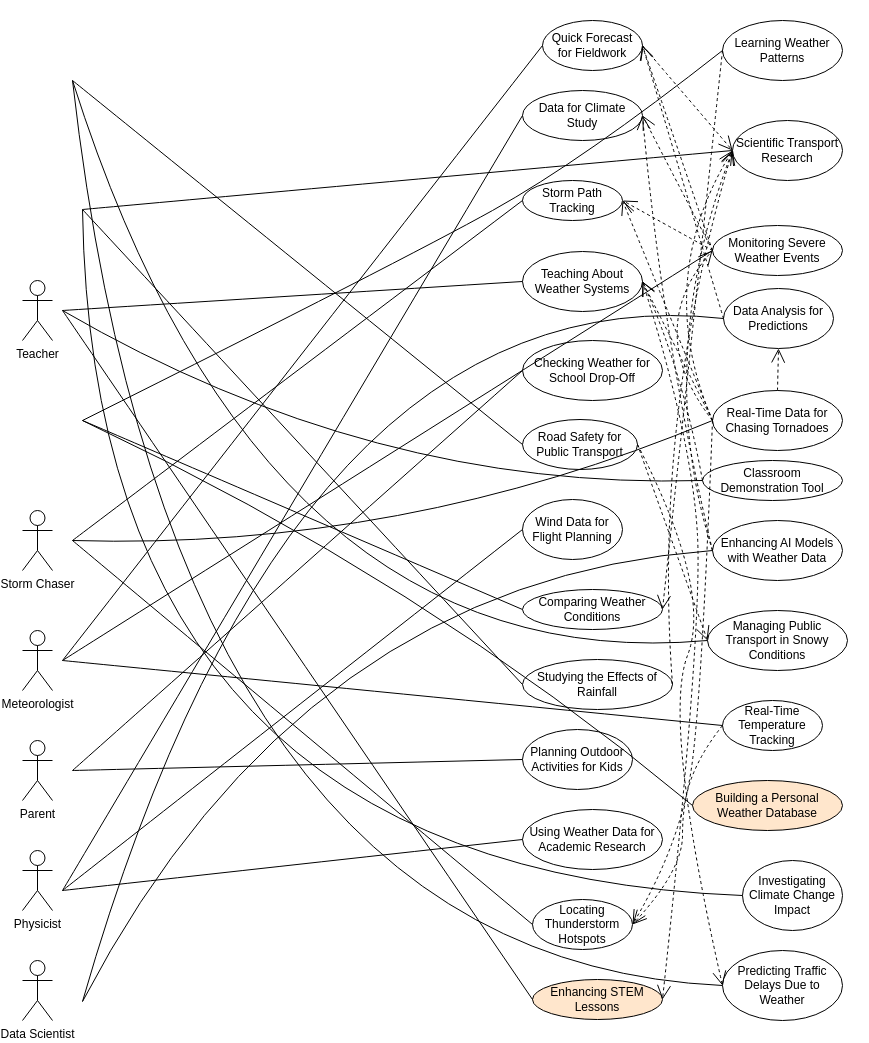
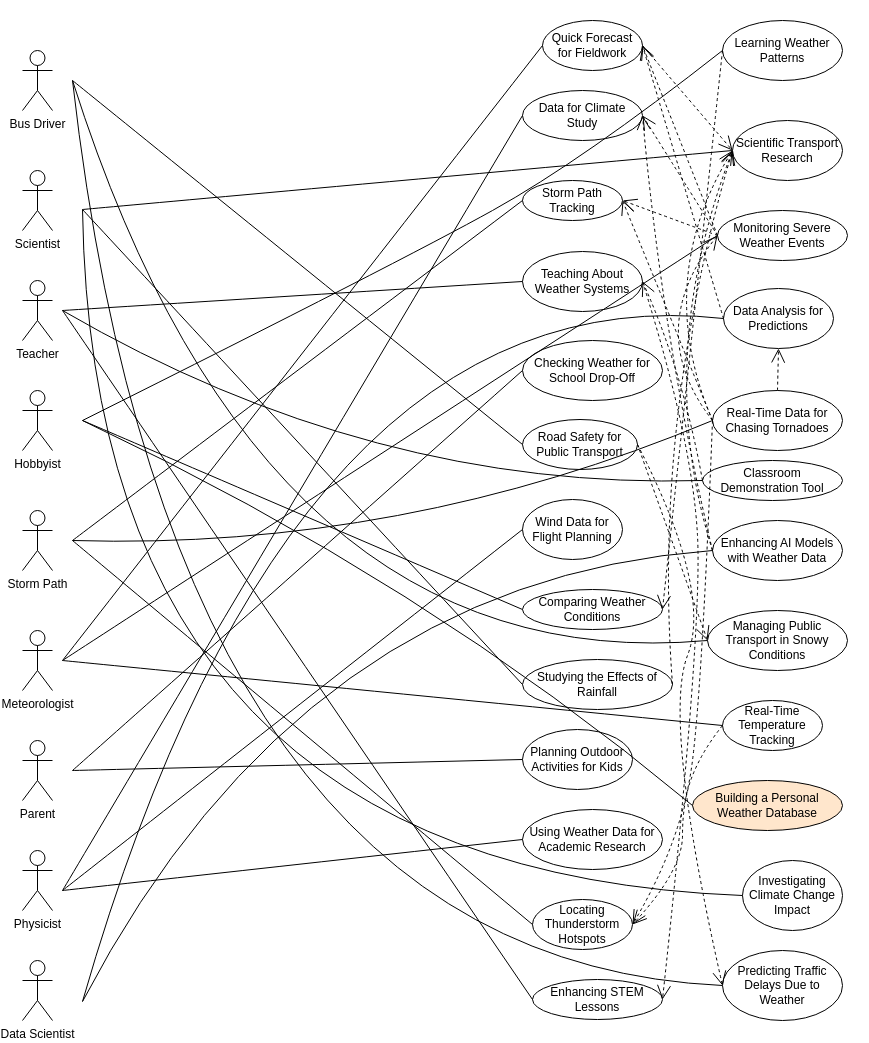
none -> (38, 81)
none -> (38, 201)
(778, 251) -> (783, 236)
(661, 318) -> none
none -> (38, 421)
(38, 585) -> (38, 585)
(598, 1000) -> (598, 1000)
